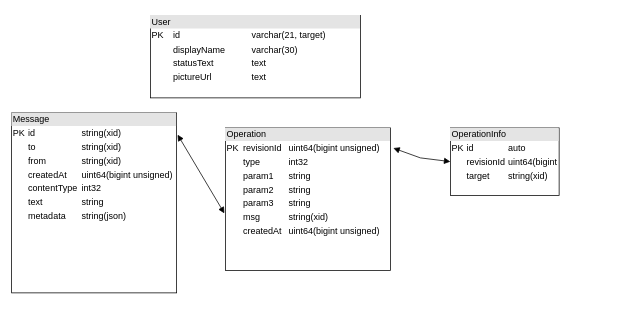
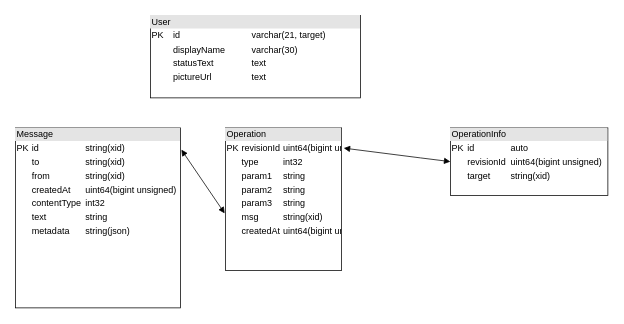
(505, 162) -> (529, 162)
(308, 199) -> (284, 199)
(94, 203) -> (98, 218)
